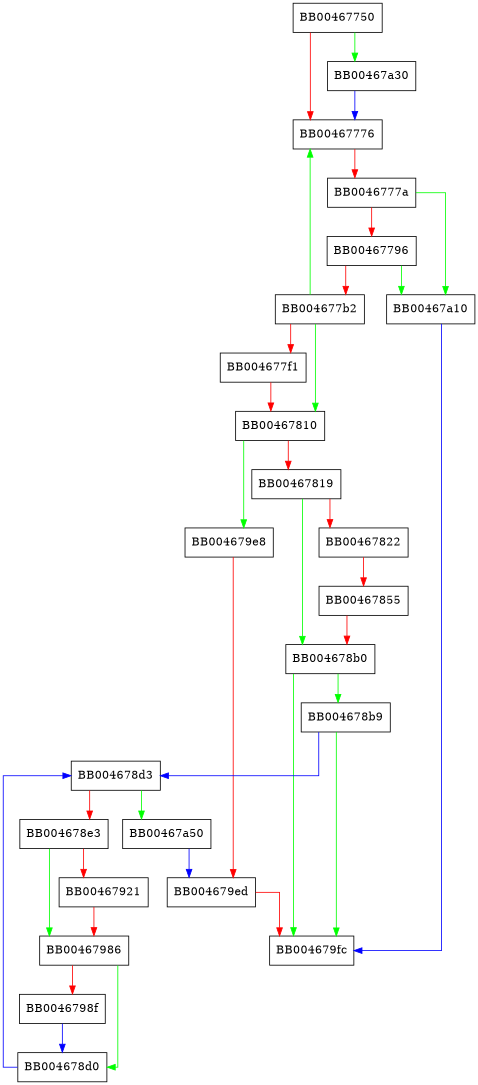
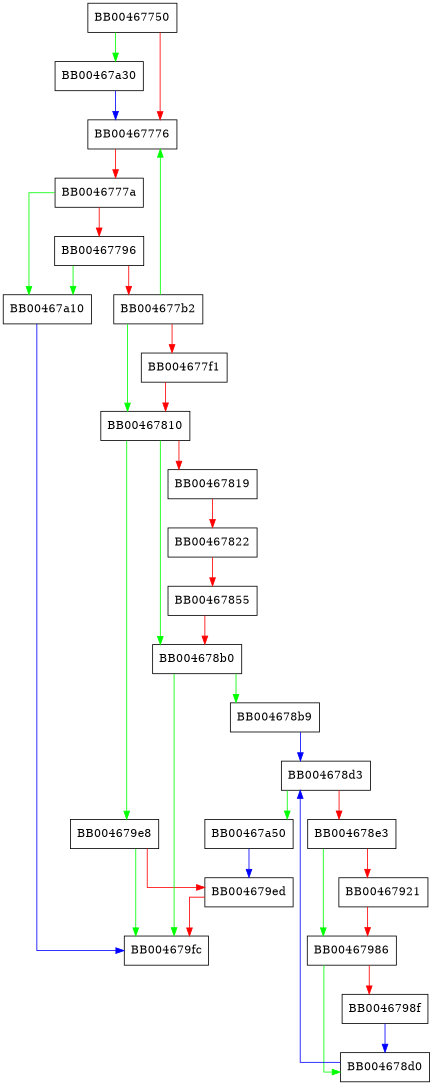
(302, 568) -> (160, 538)
(336, 830) -> (136, 888)
